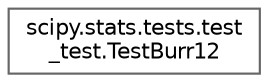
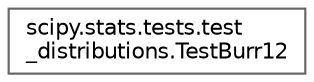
(134, 41) -> (157, 41)
